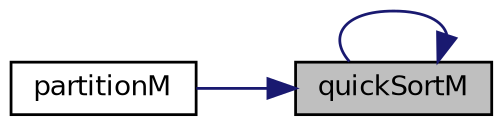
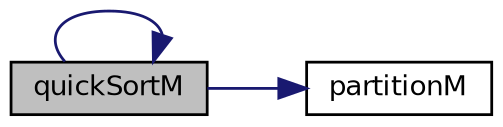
(232, 88) -> (243, 88)
